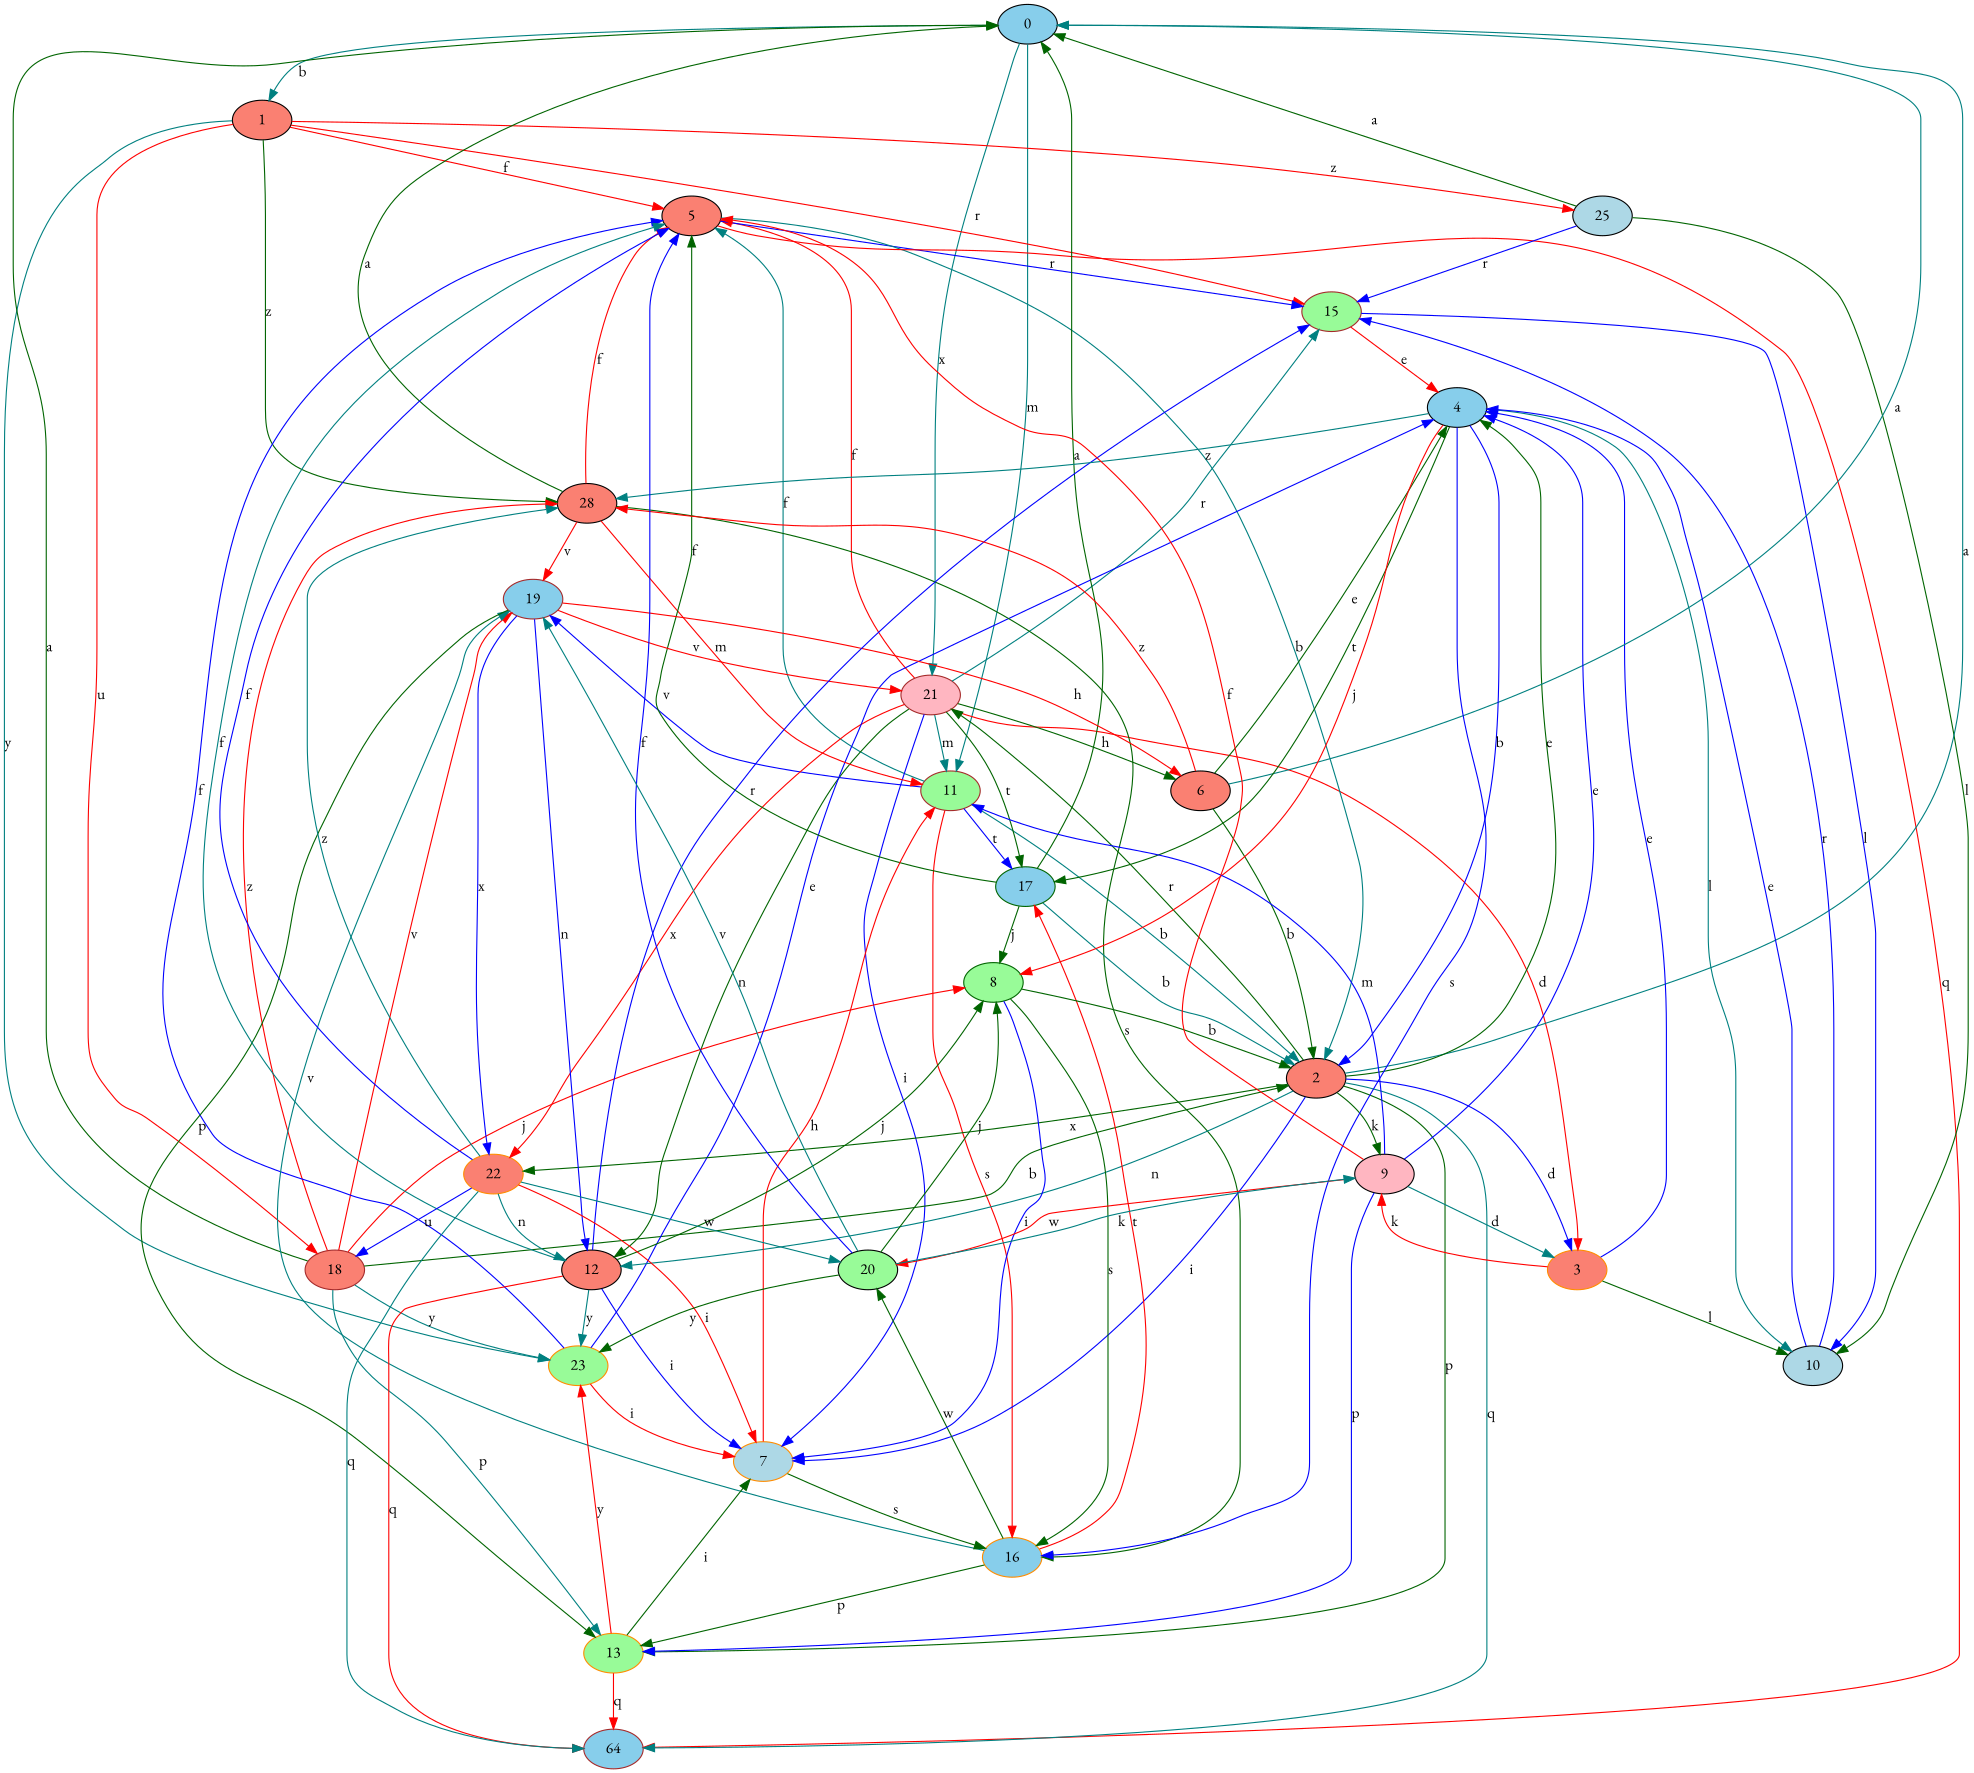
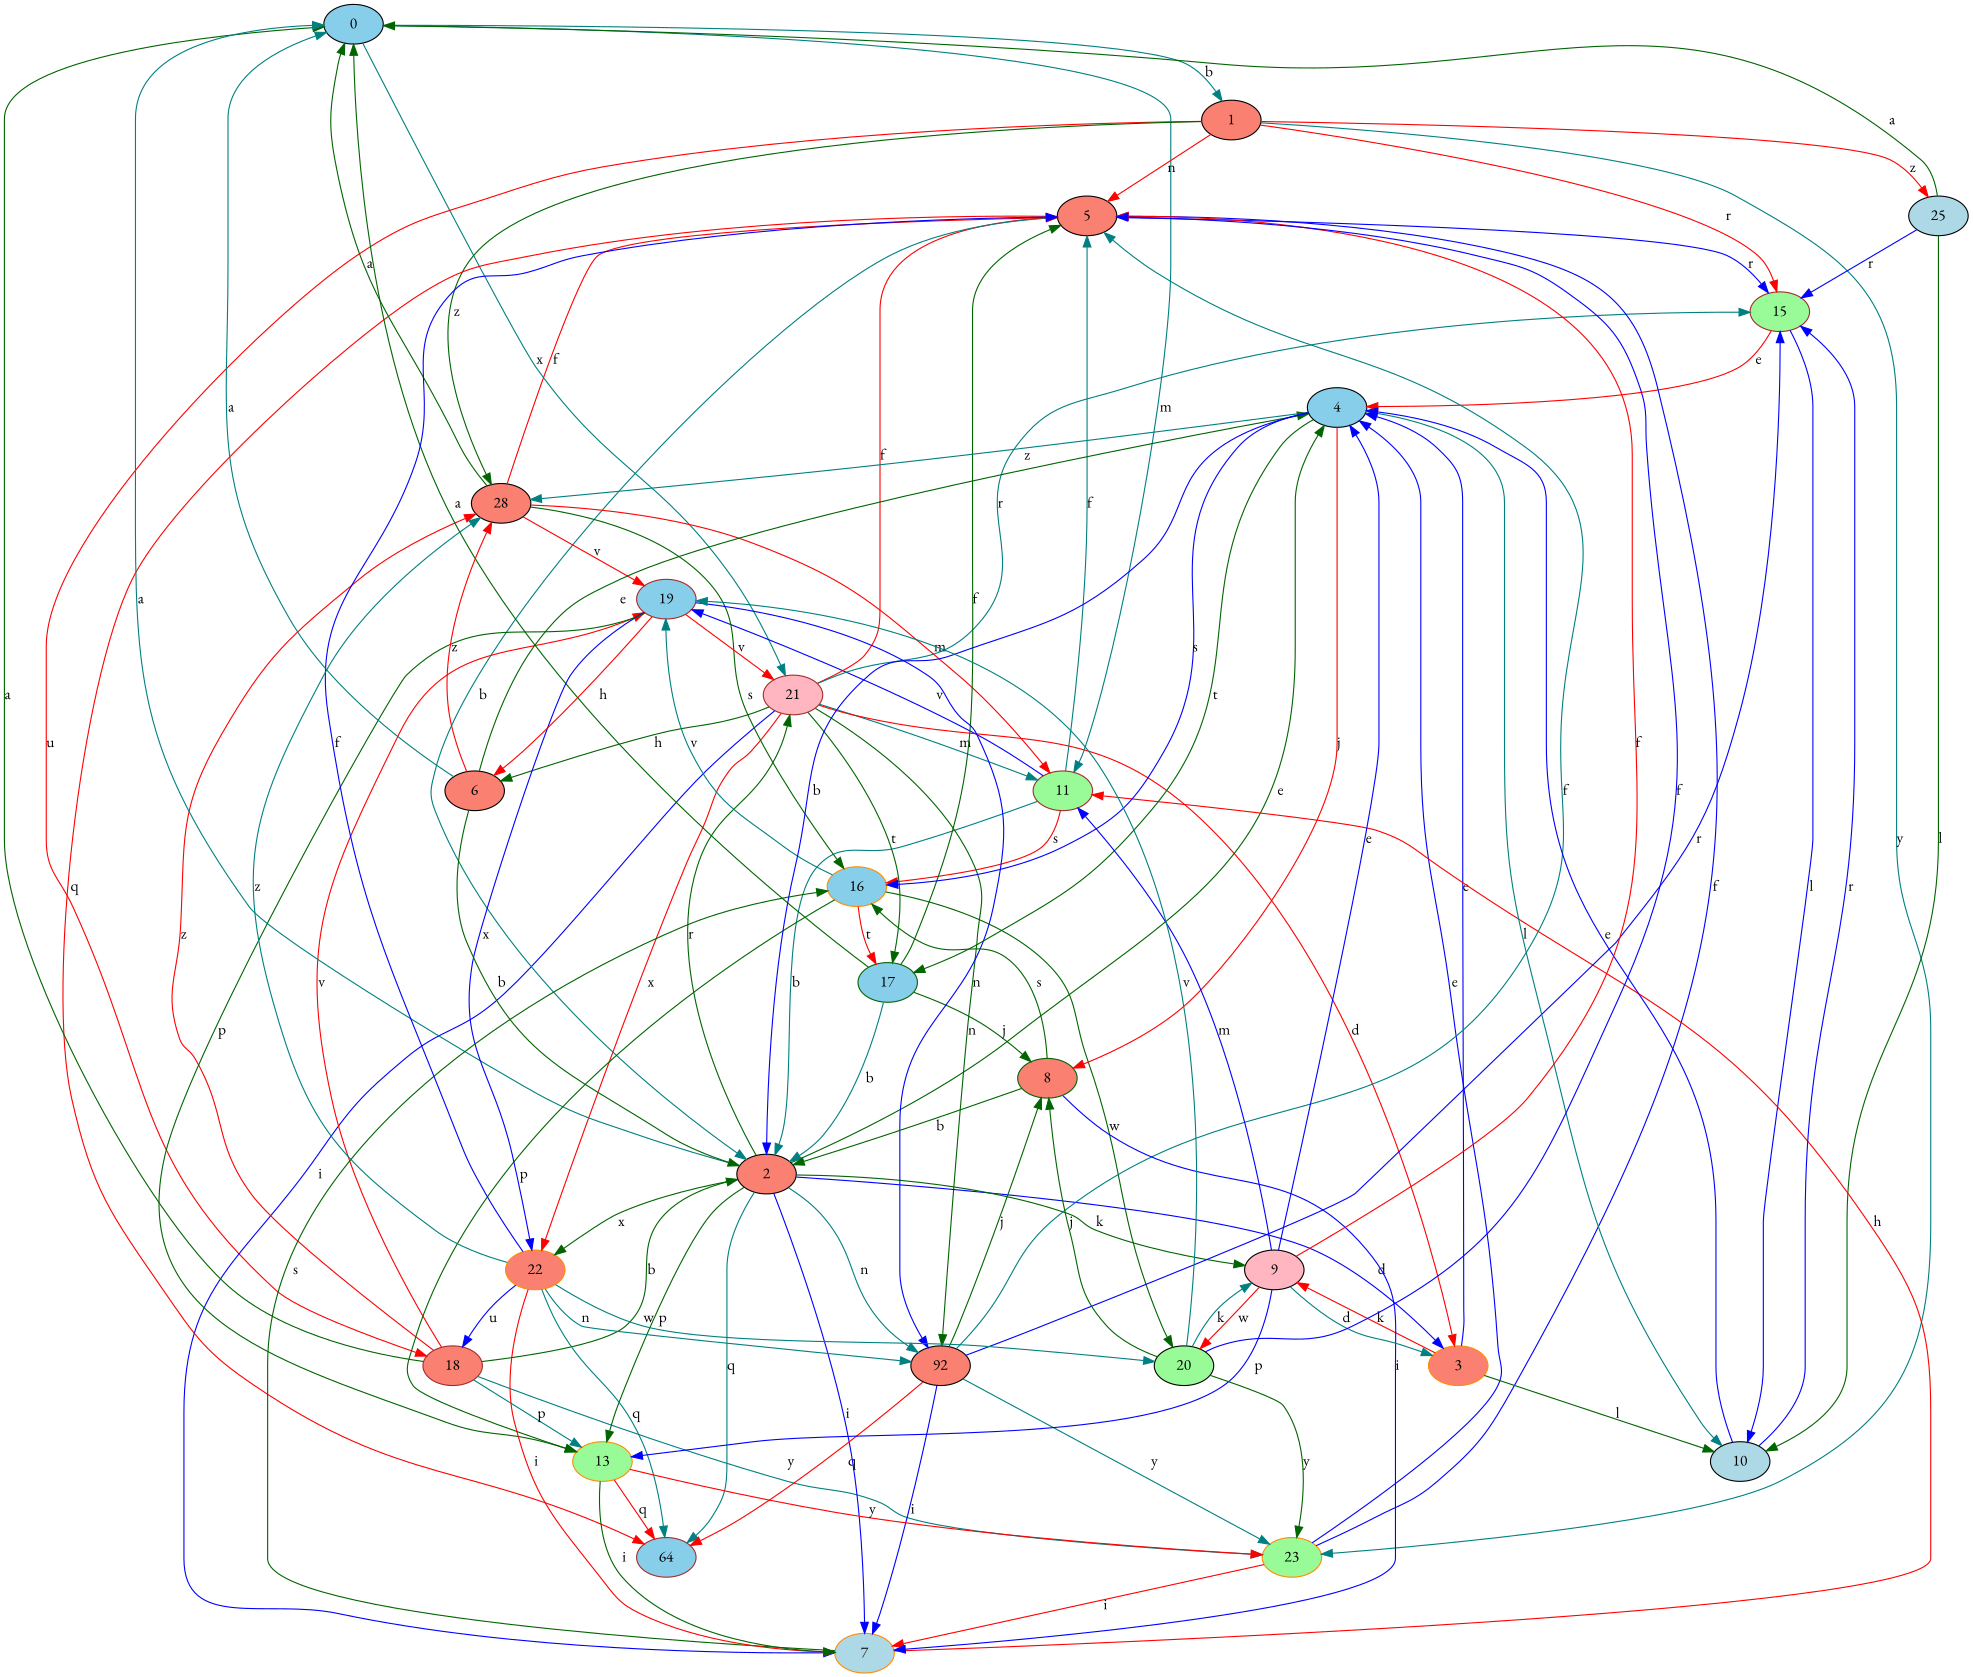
(506, 168) -> (1172, 168)
(984, 834) -> none
(993, 982) -> (1047, 1078)
(628, 1074) -> none
(591, 1270) -> (941, 1366)
